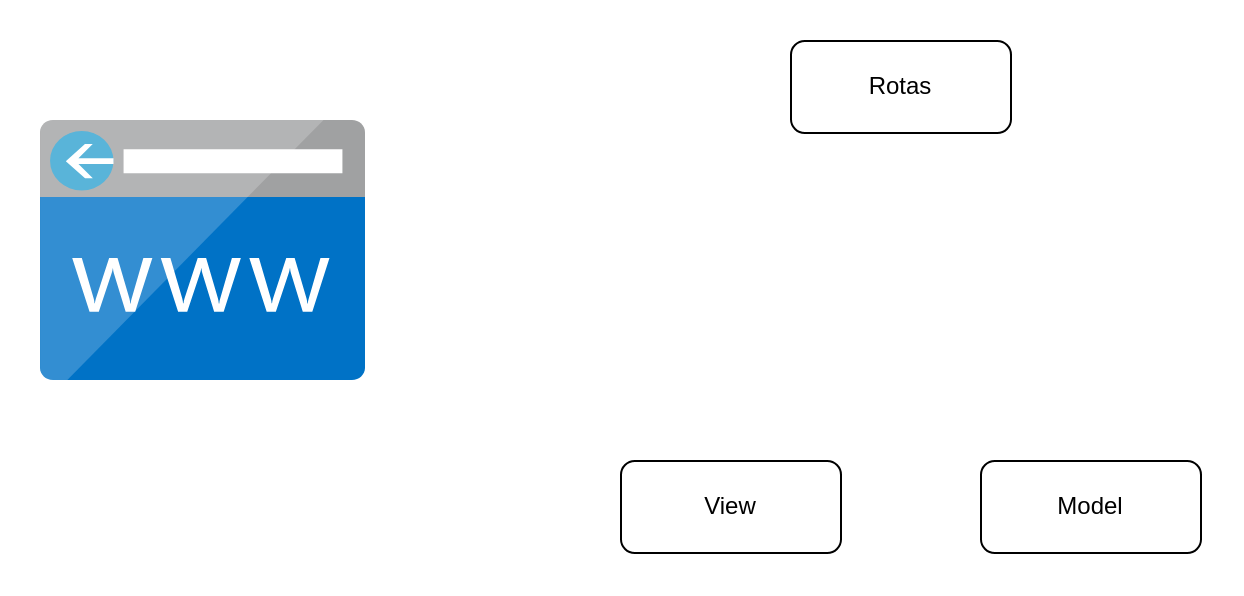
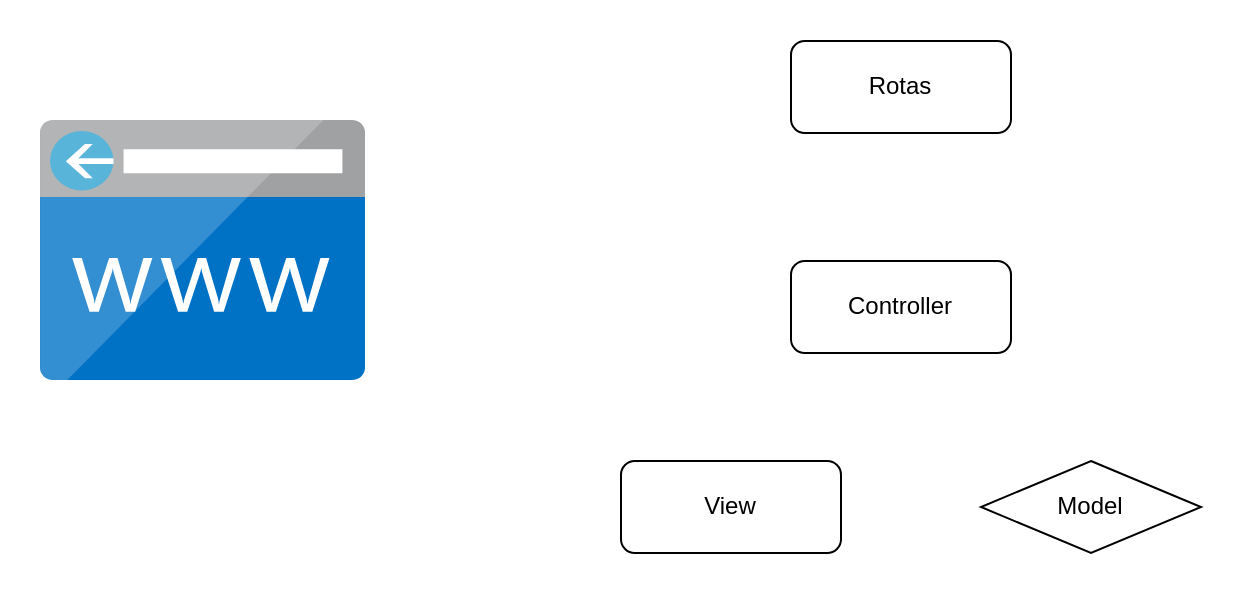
none -> (901, 307)
(1091, 507) -> (1091, 507)
